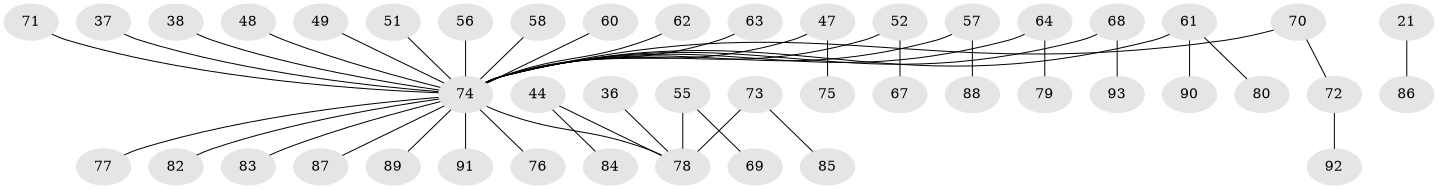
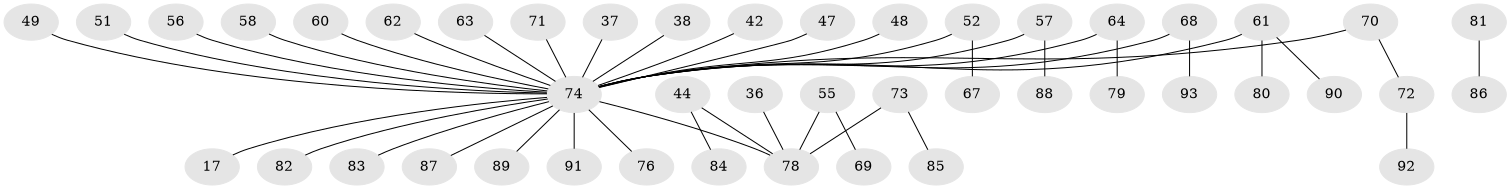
none -> (755, 22)
(1407, 22) -> (1479, 22)
(828, 95) -> none
(104, 167) -> (212, 167)
